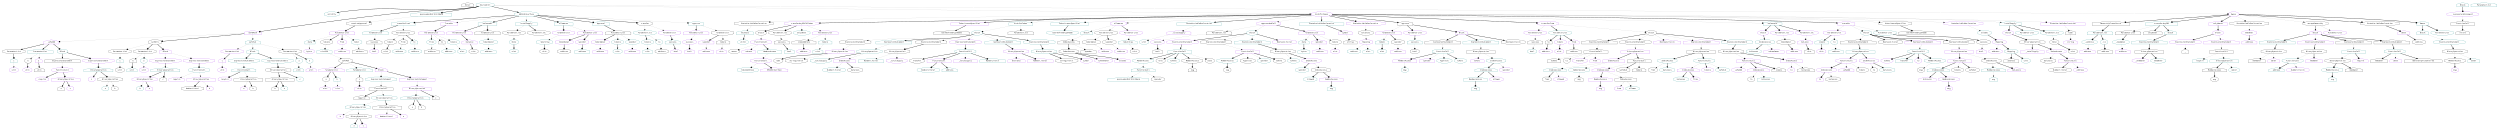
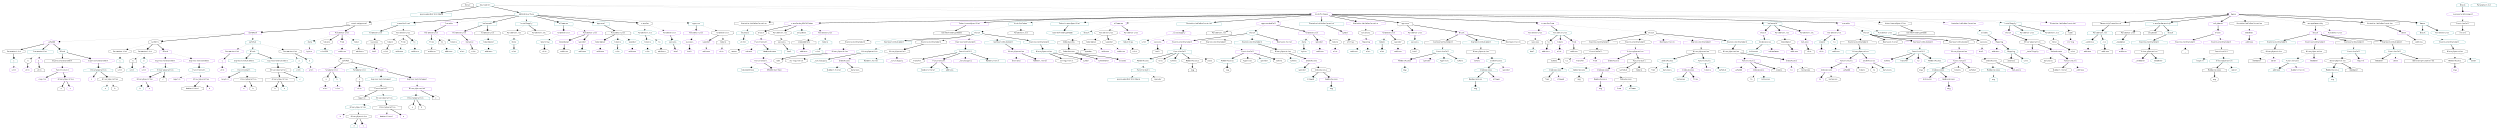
(332, 14) -> none
(369, 16) -> (306, 29)
(2162, 24) -> (2162, 24)
